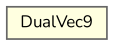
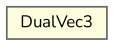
(57, 23) -> (57, 23)
